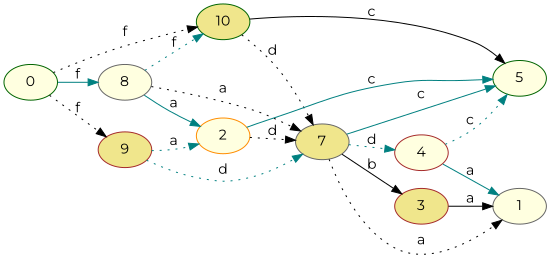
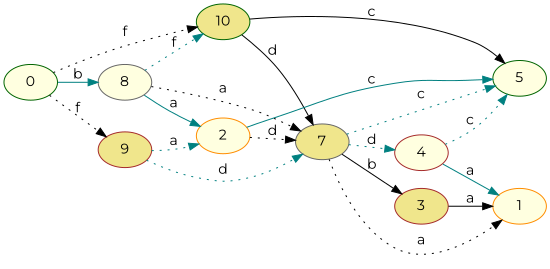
(280, 71) -> (280, 71)
(78, 75) -> (78, 75)
(416, 112) -> (416, 112)
(520, 206) -> (520, 206)
